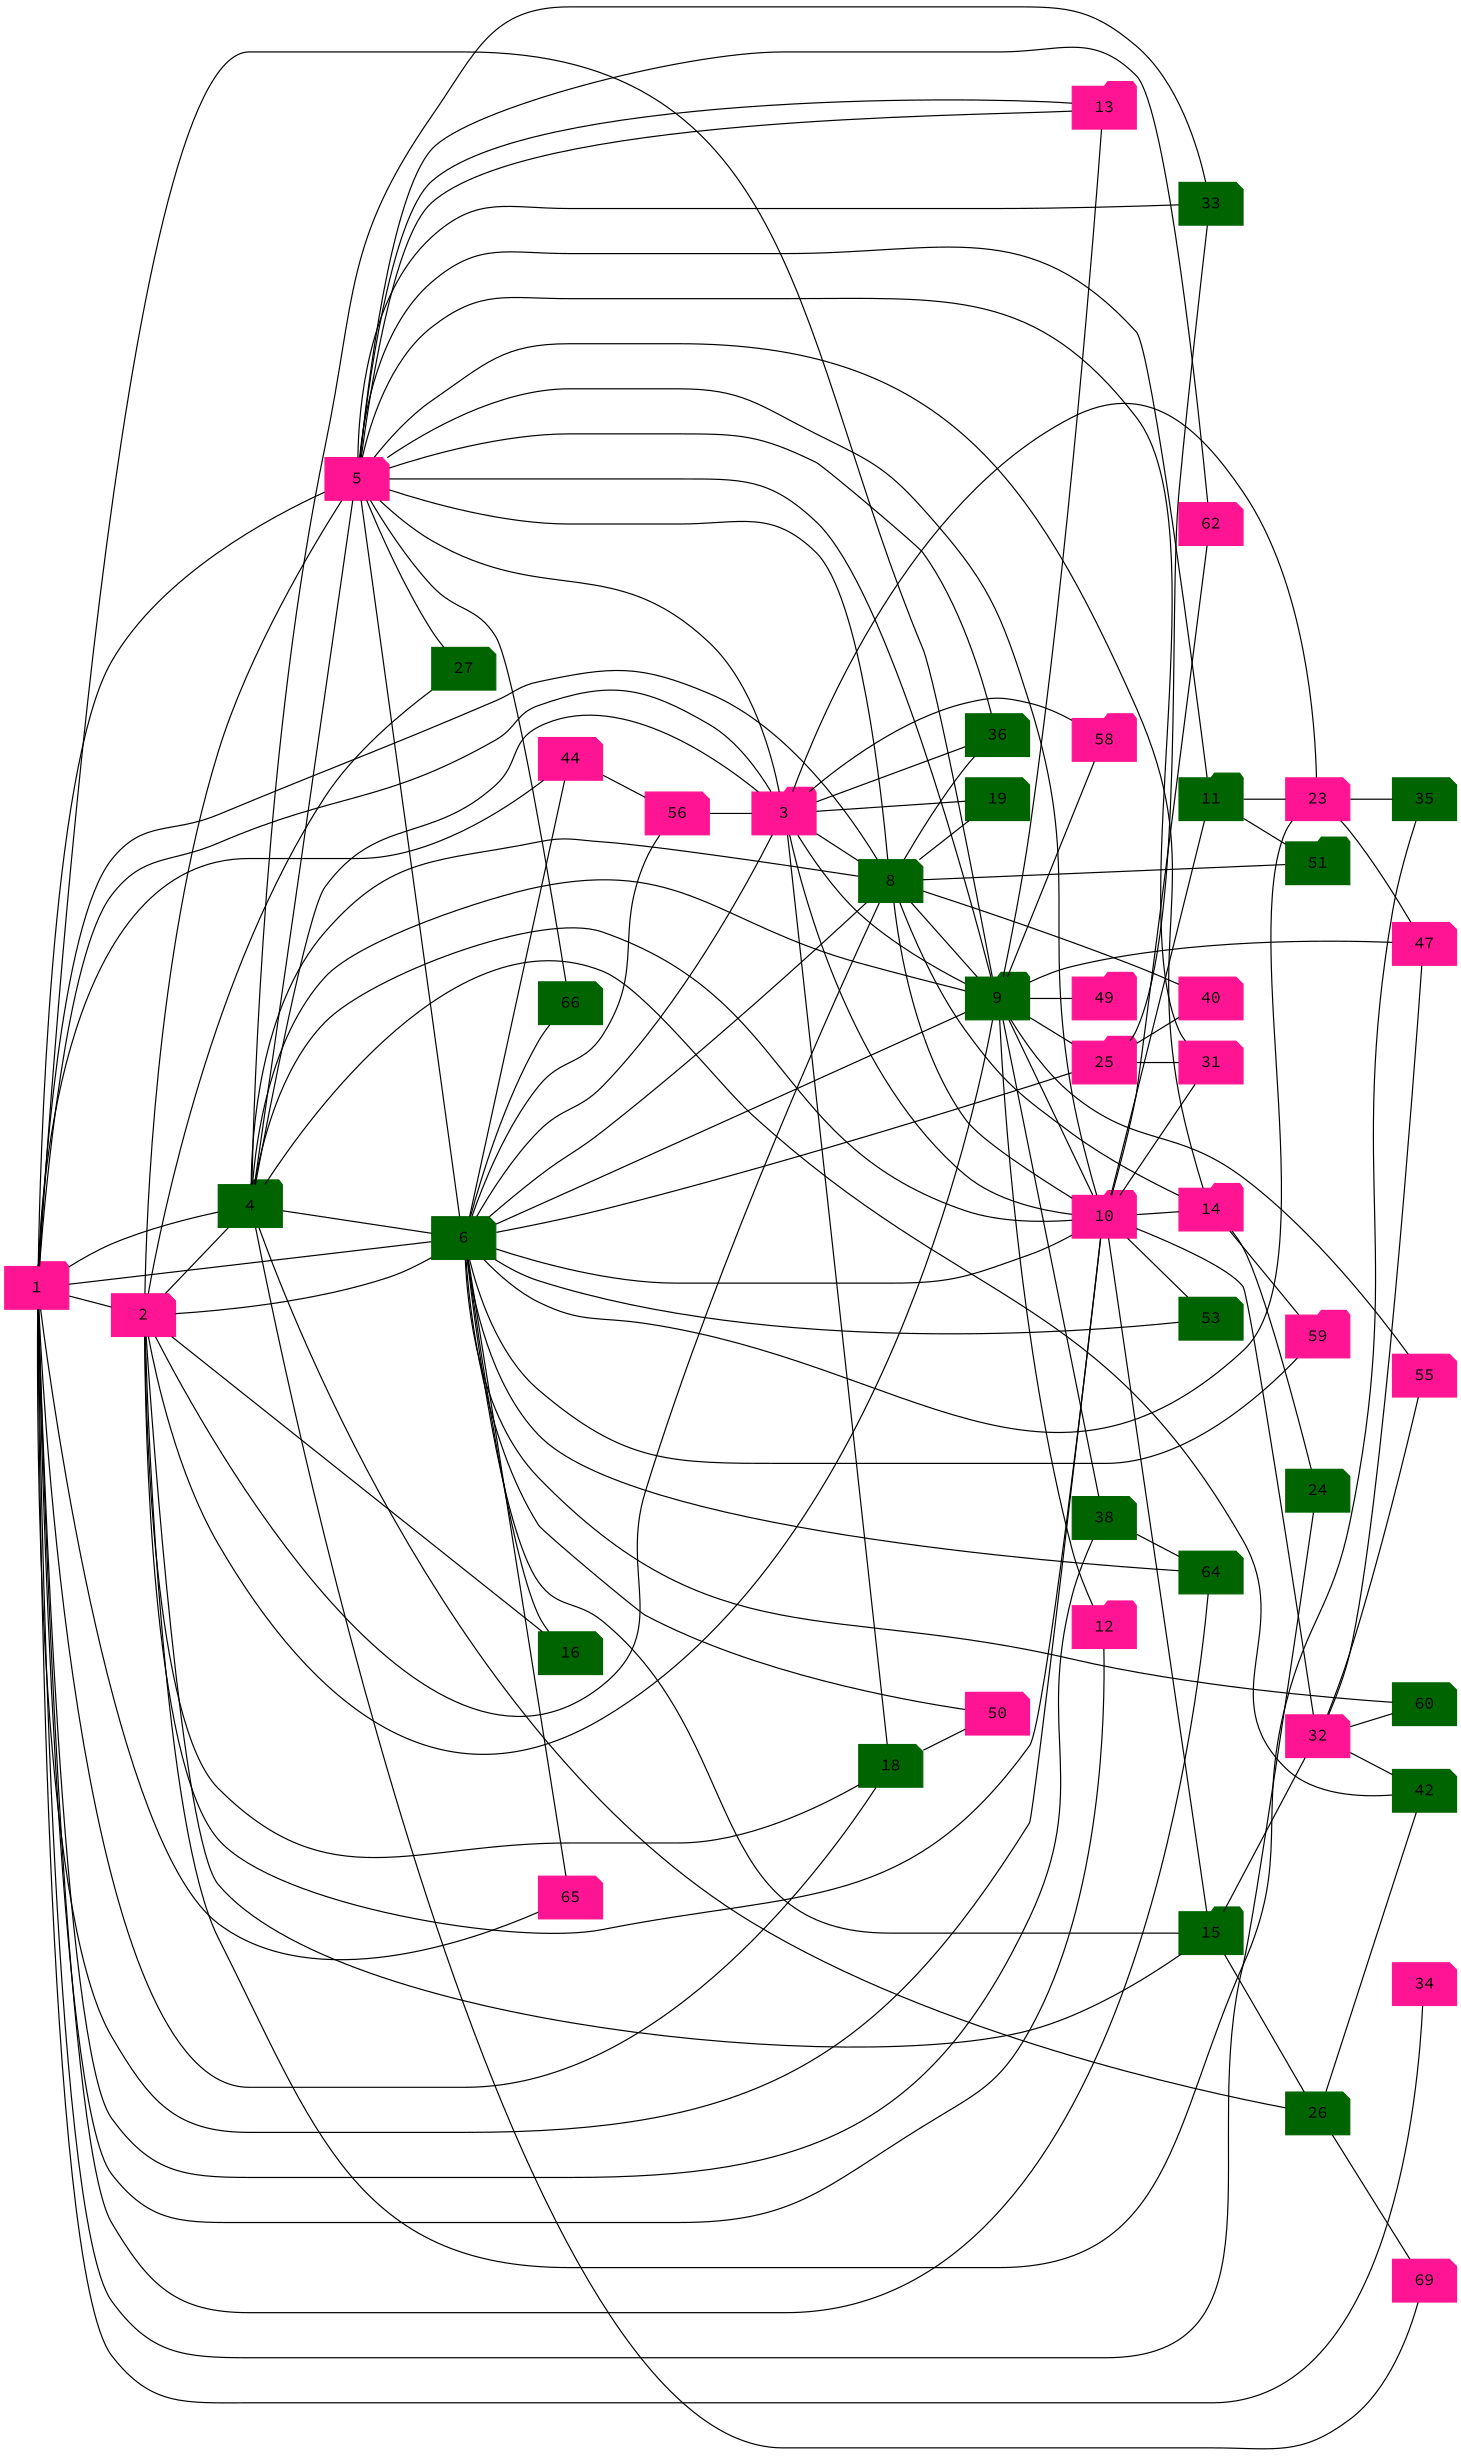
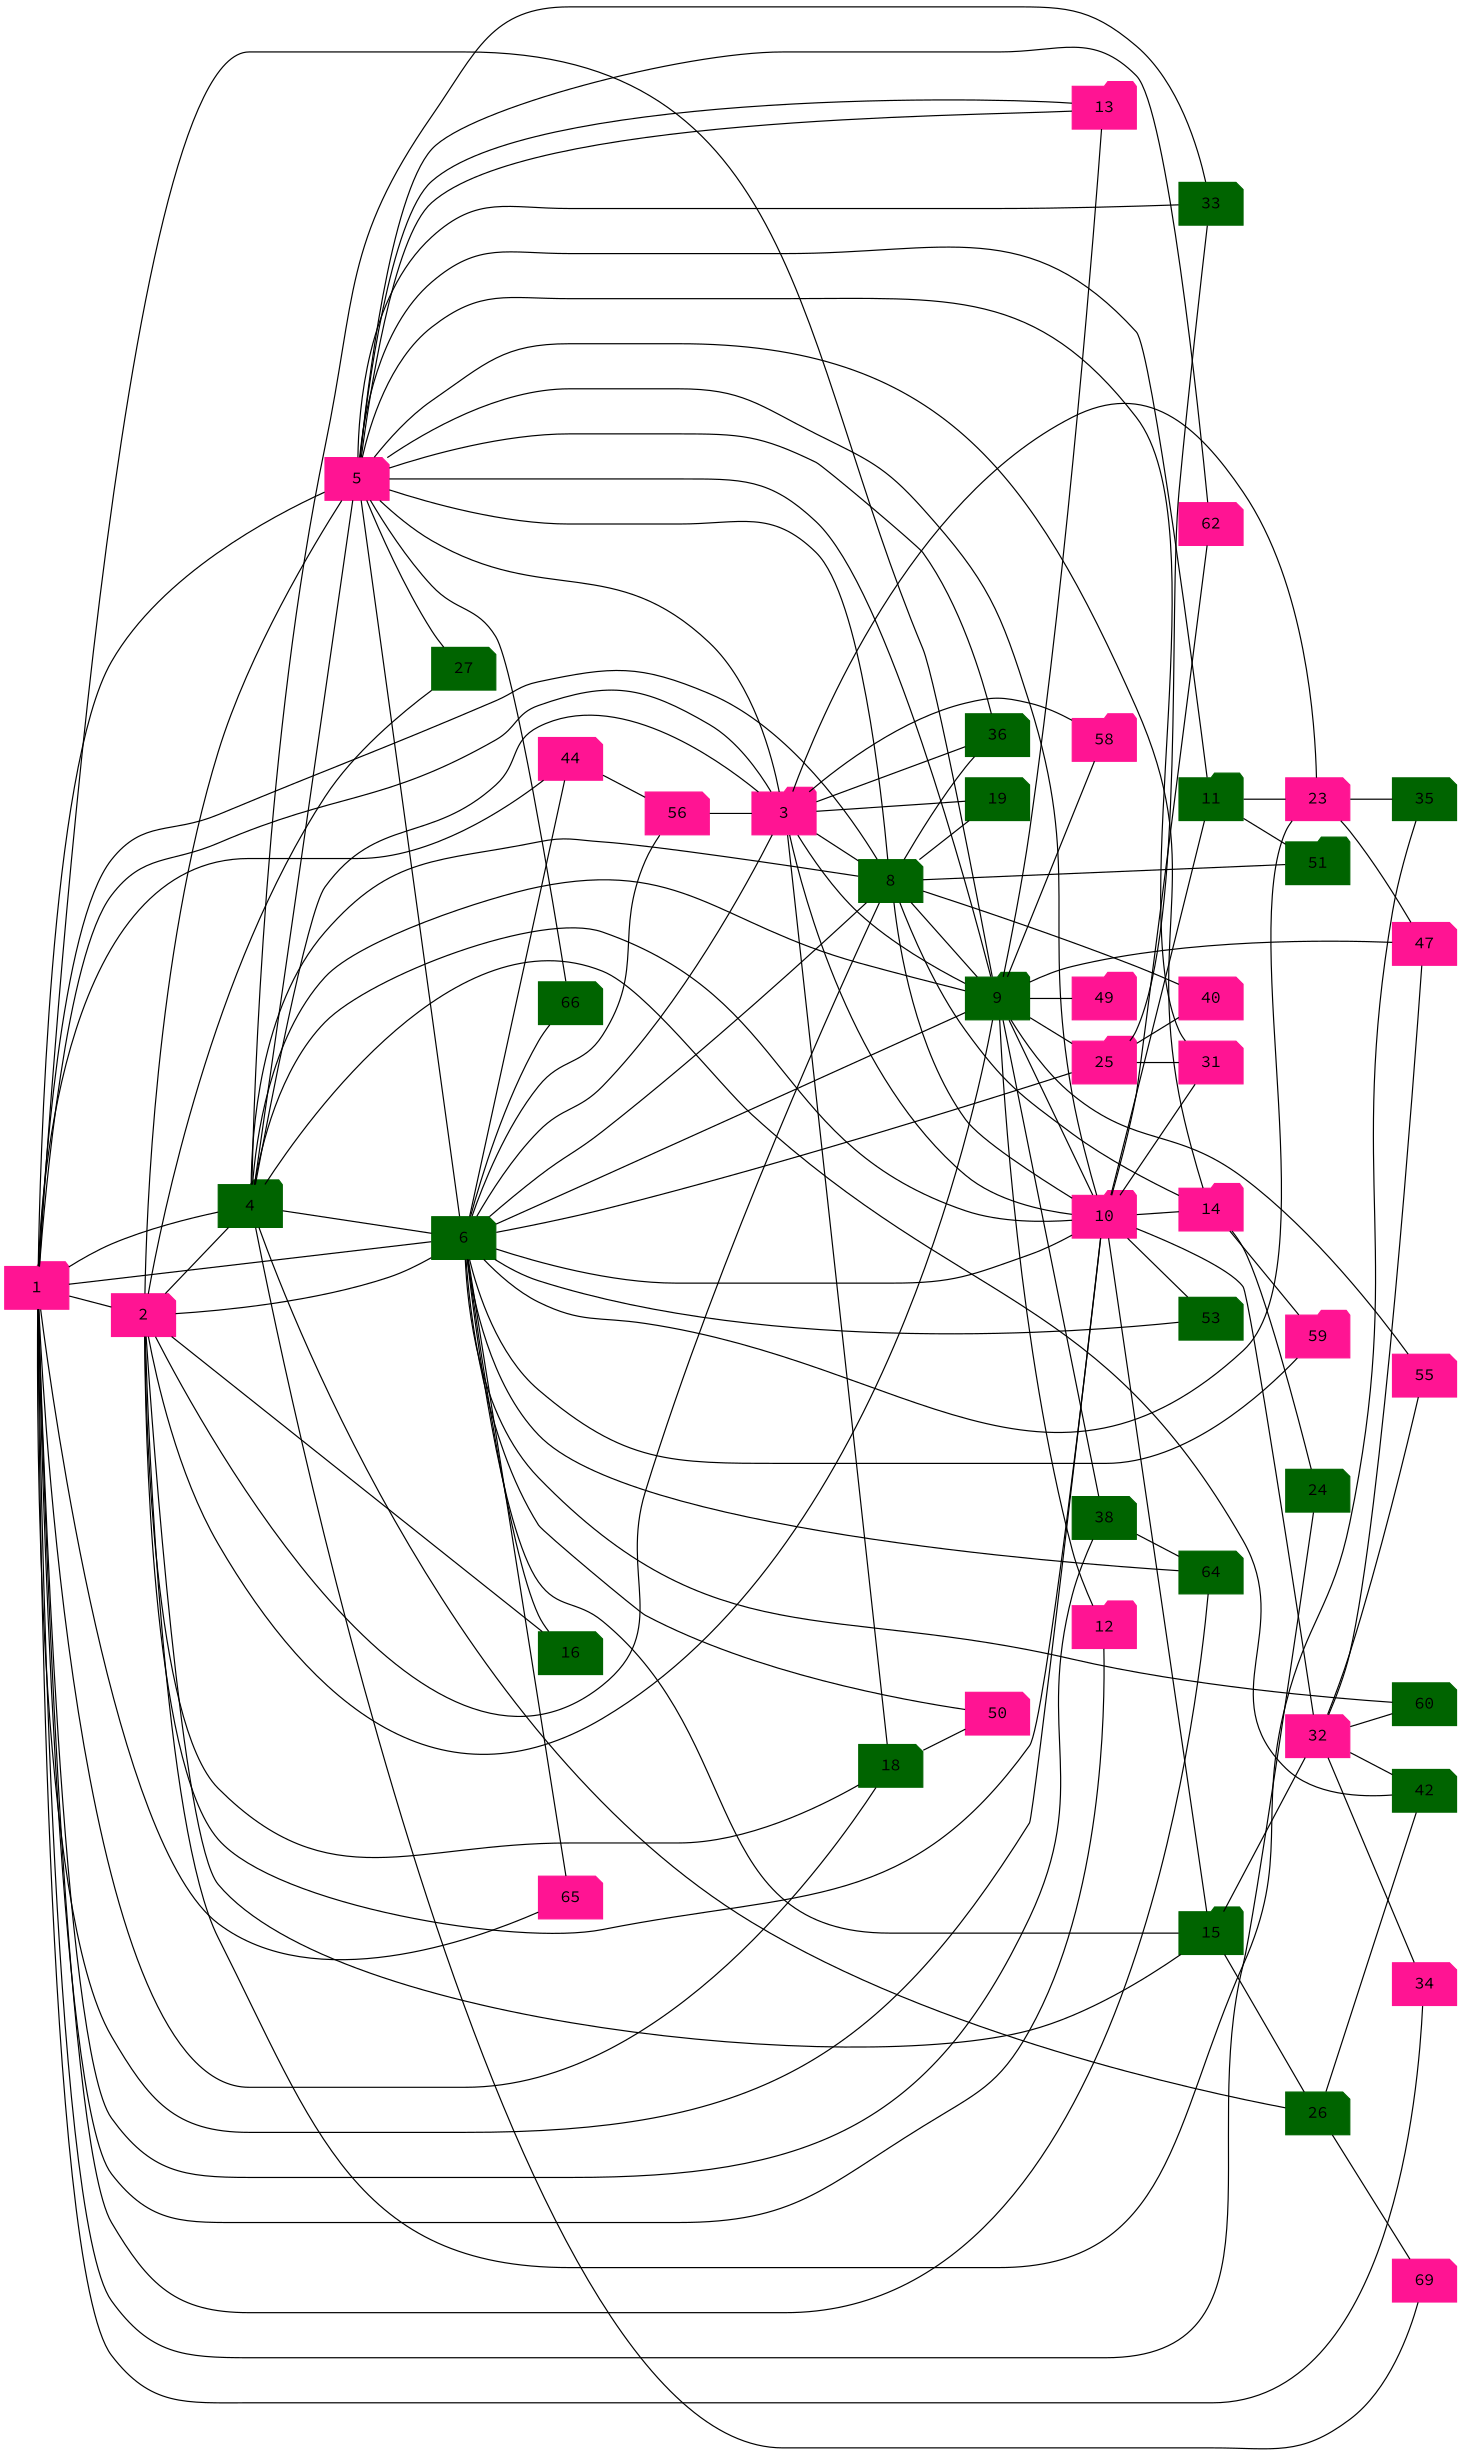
none -> (1371, 1860)
